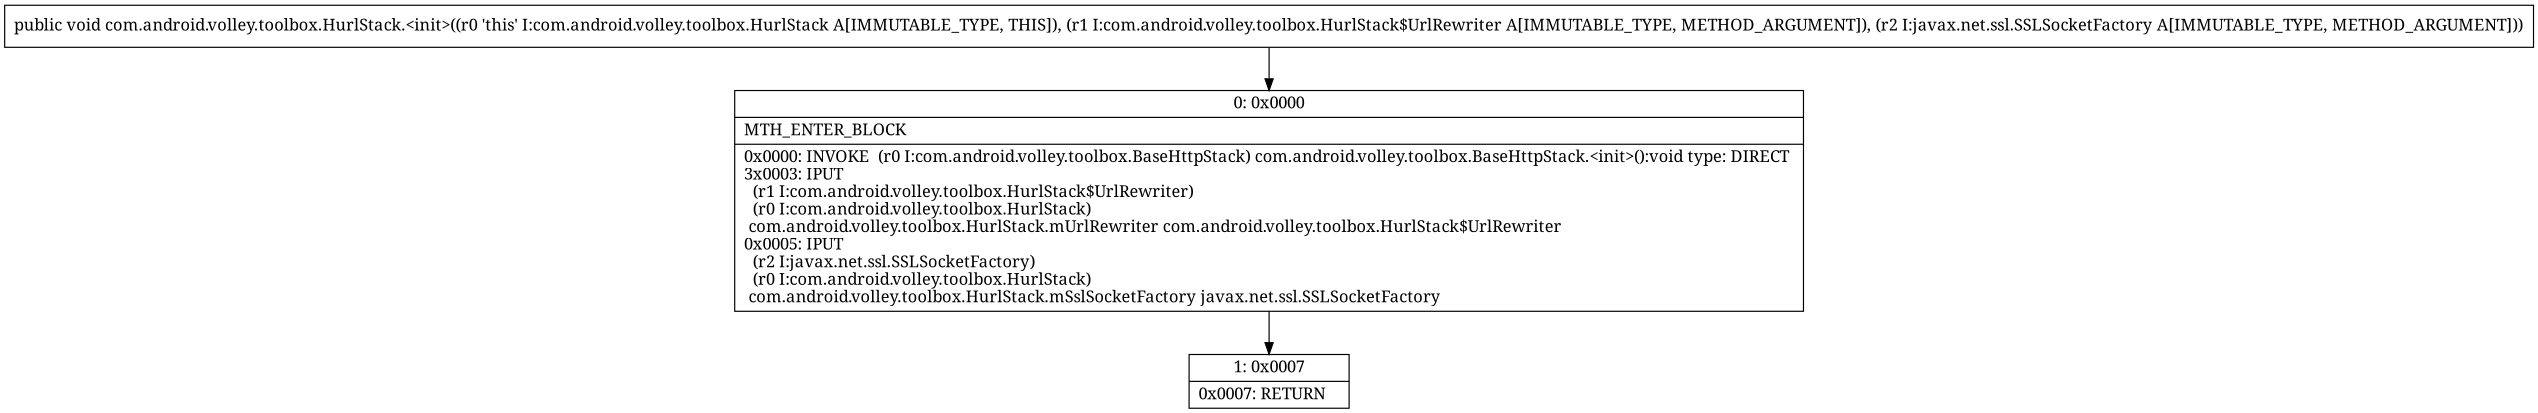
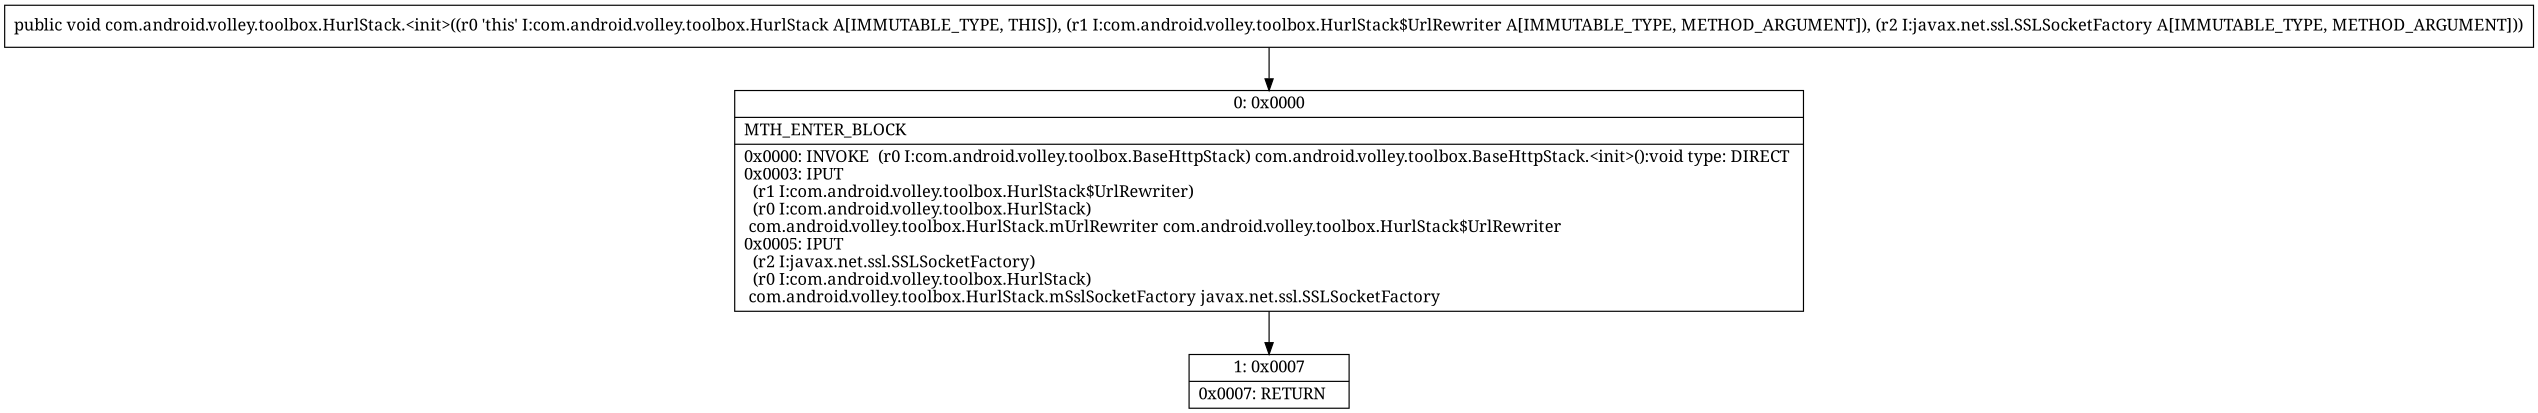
(798, 175) -> (798, 175)
